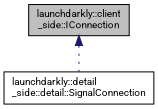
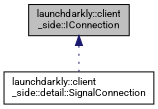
(79, 88) -> (79, 88)
